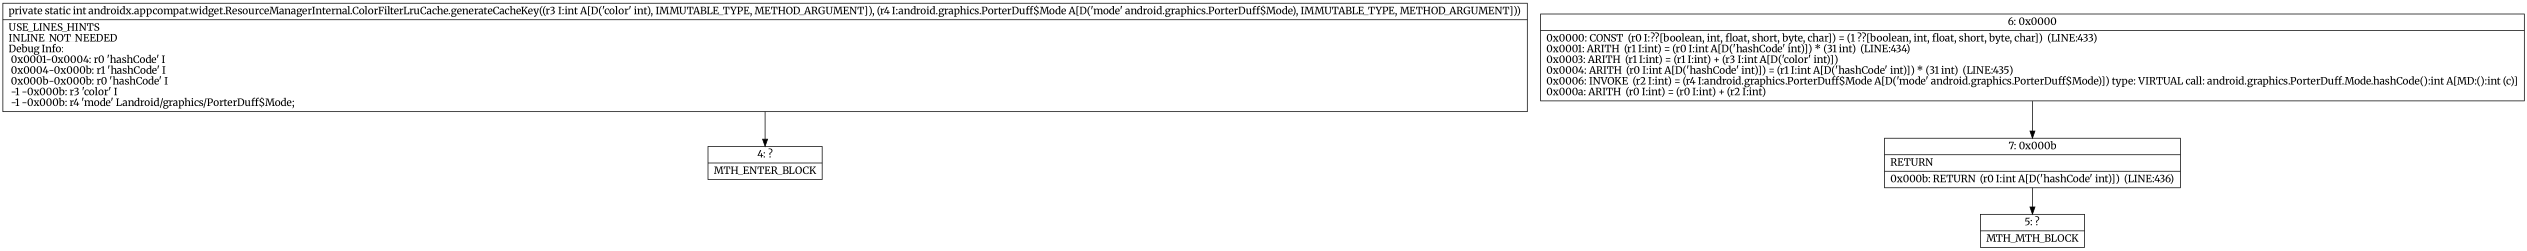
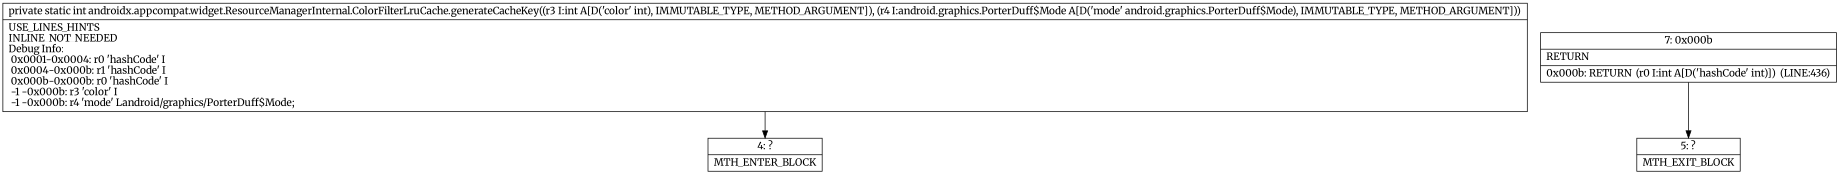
(2032, 57) -> none
(2032, 239) -> (1689, 163)
